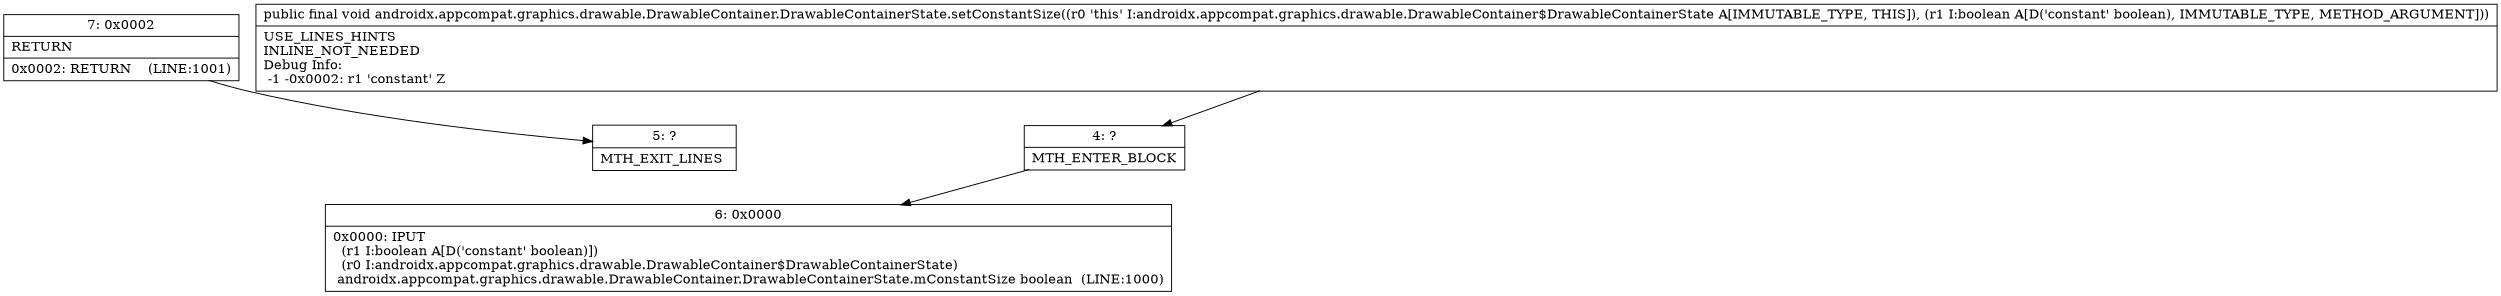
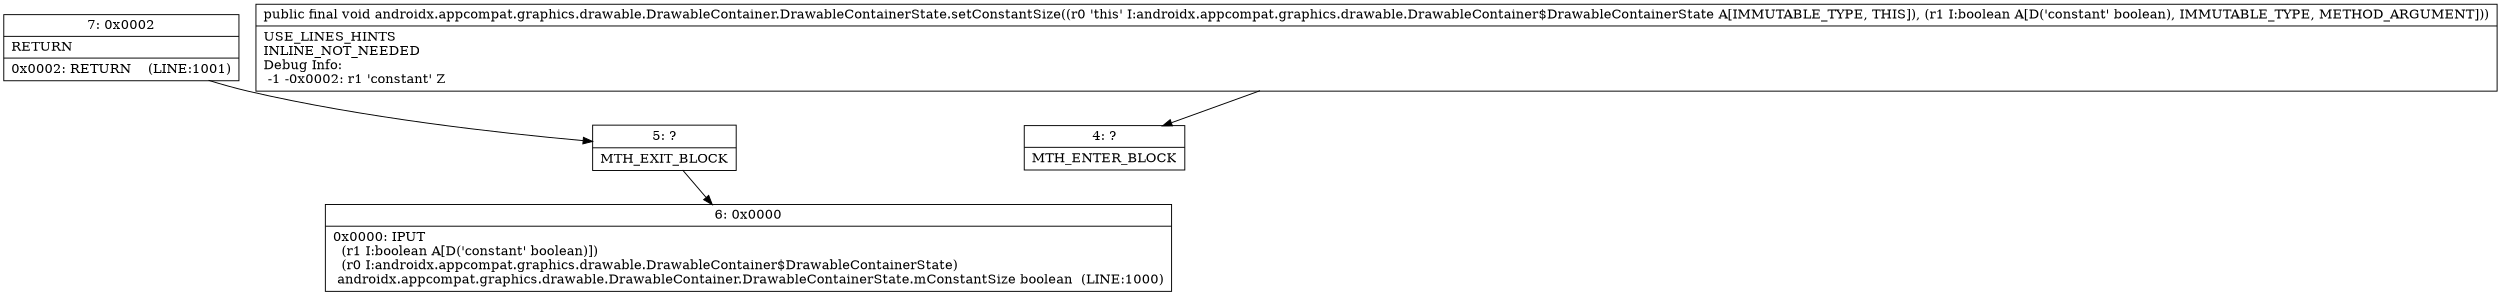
(662, 159) -> (664, 159)
(969, 186) -> (694, 184)
